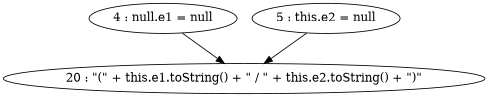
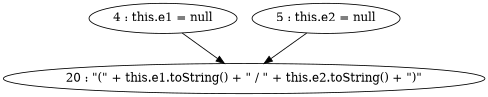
(163, 18) -> (163, 18)
